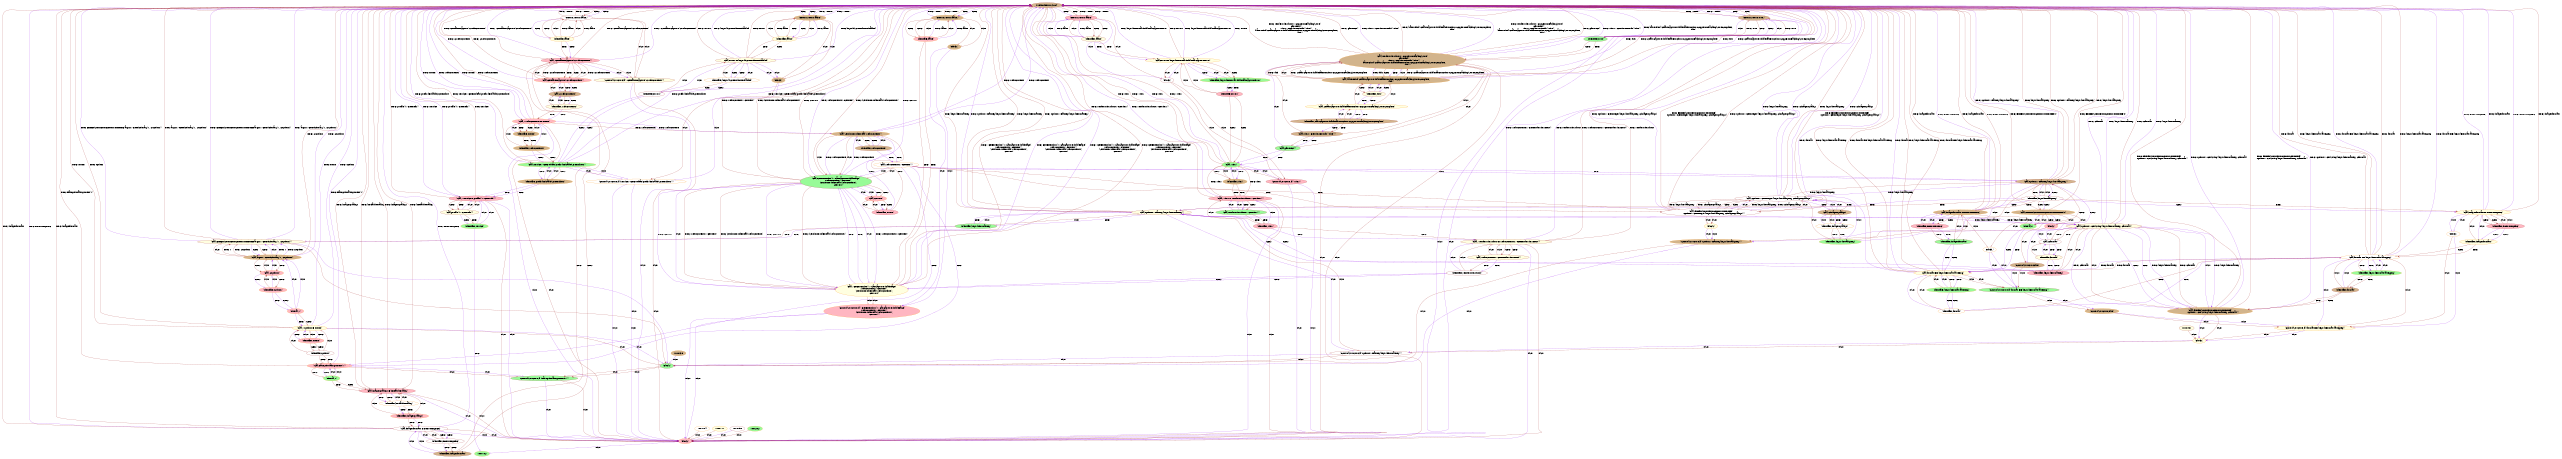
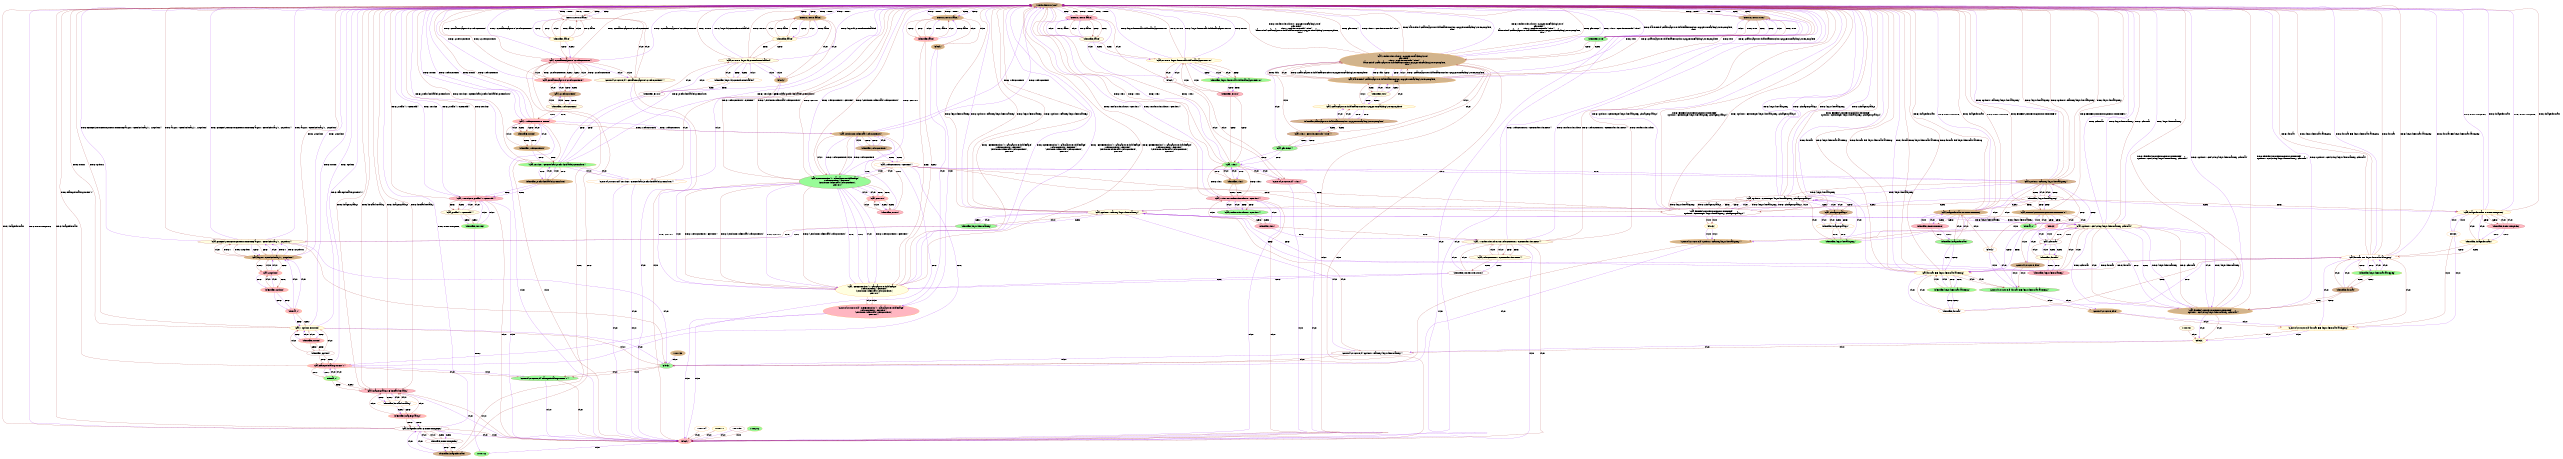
(477, 353) -> (478, 353)
